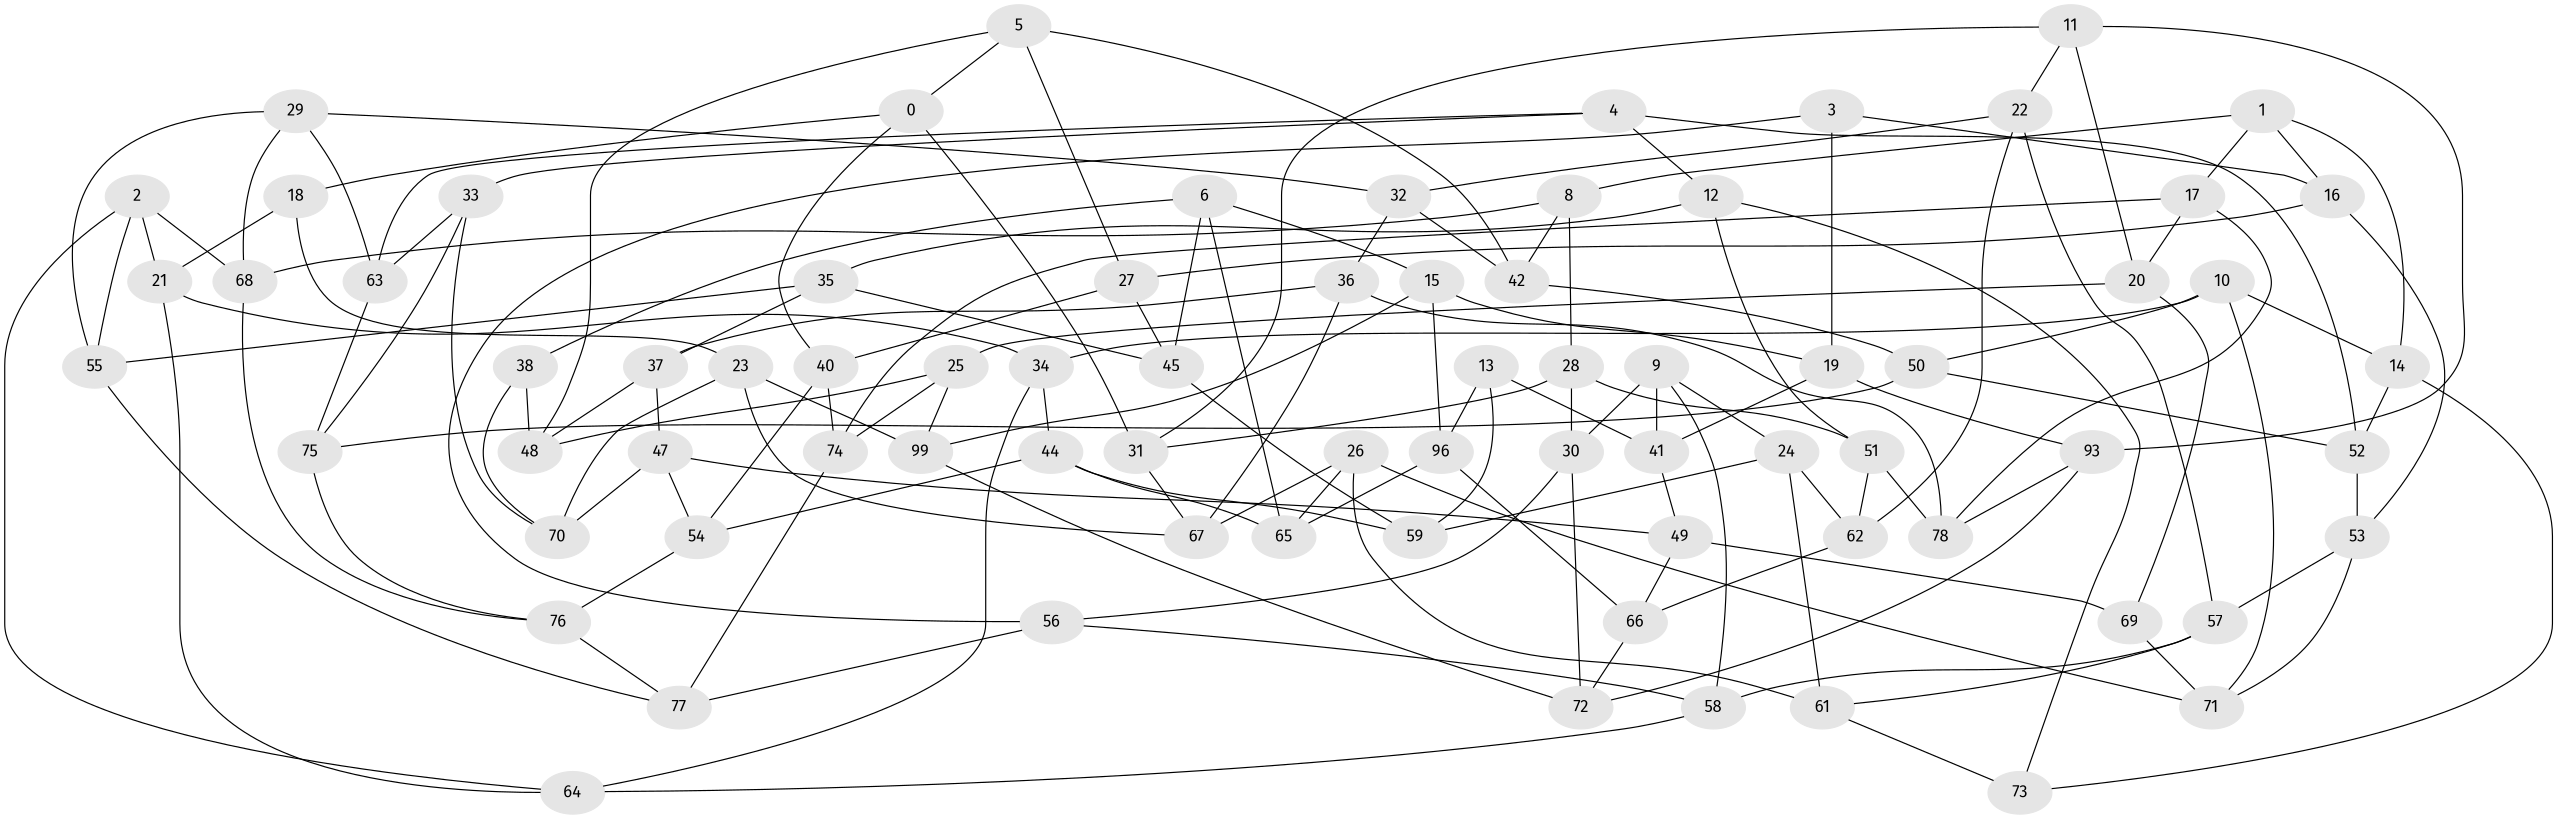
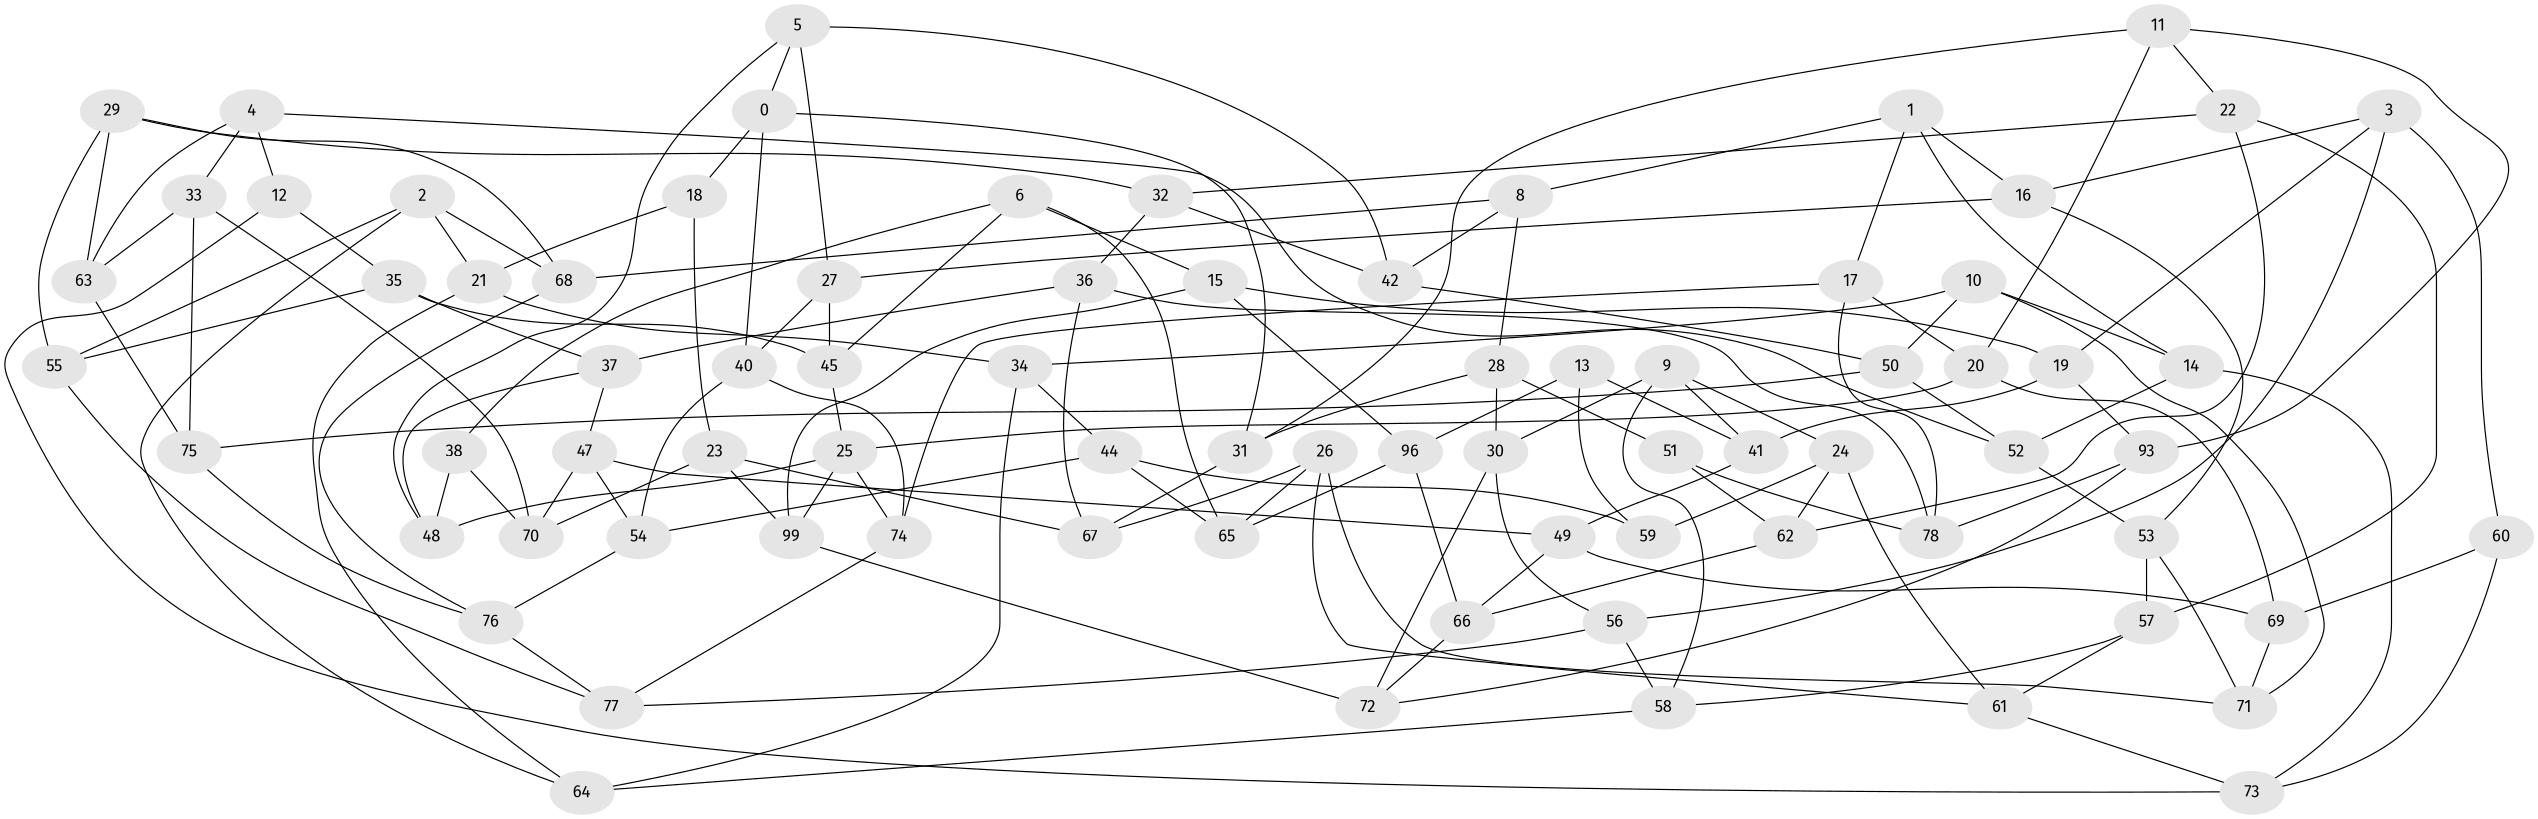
(1760, 342) -> none
(1289, 456) -> (837, 409)
none -> (2502, 537)
